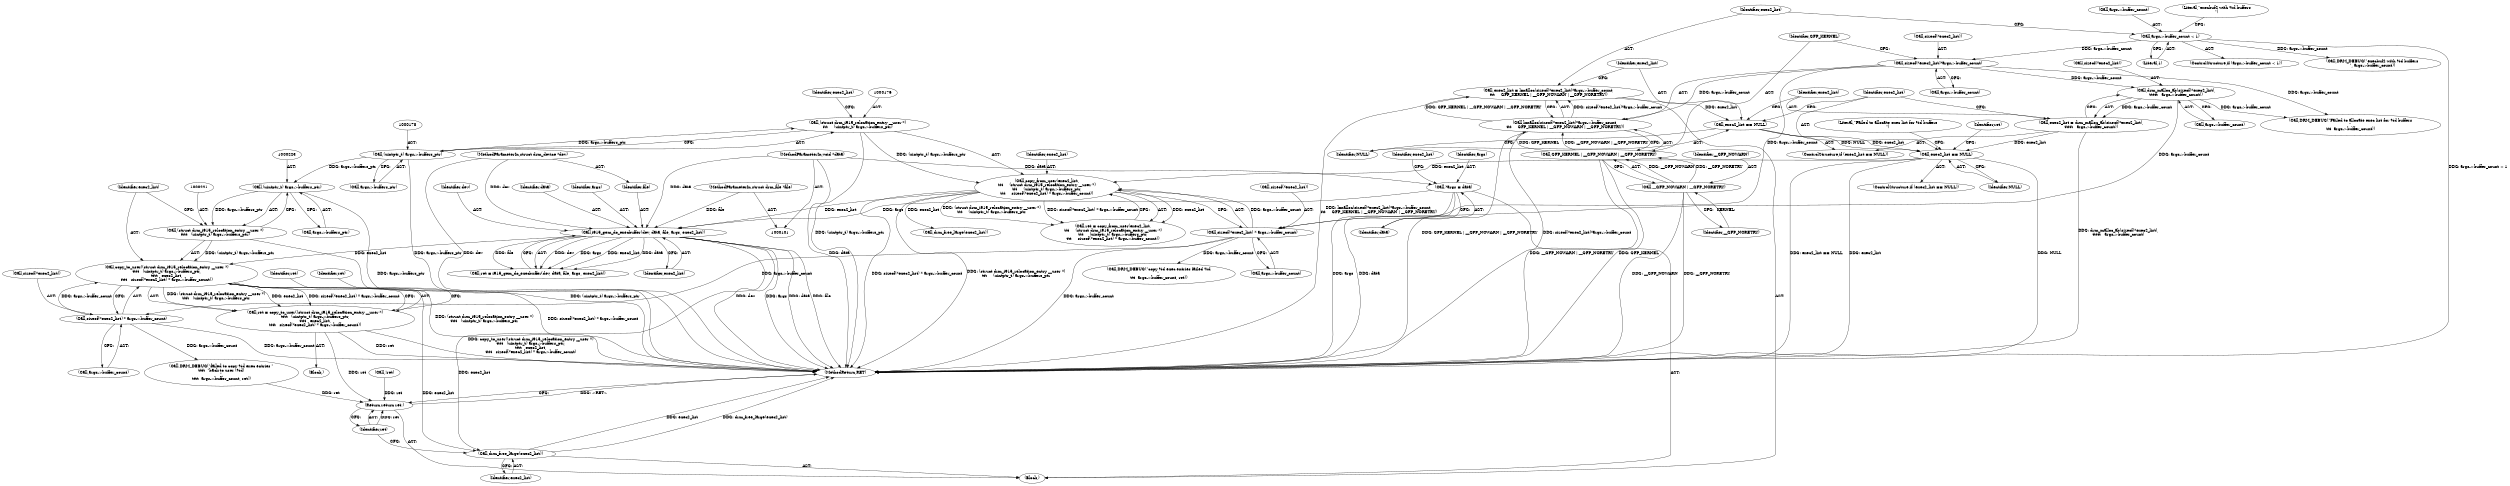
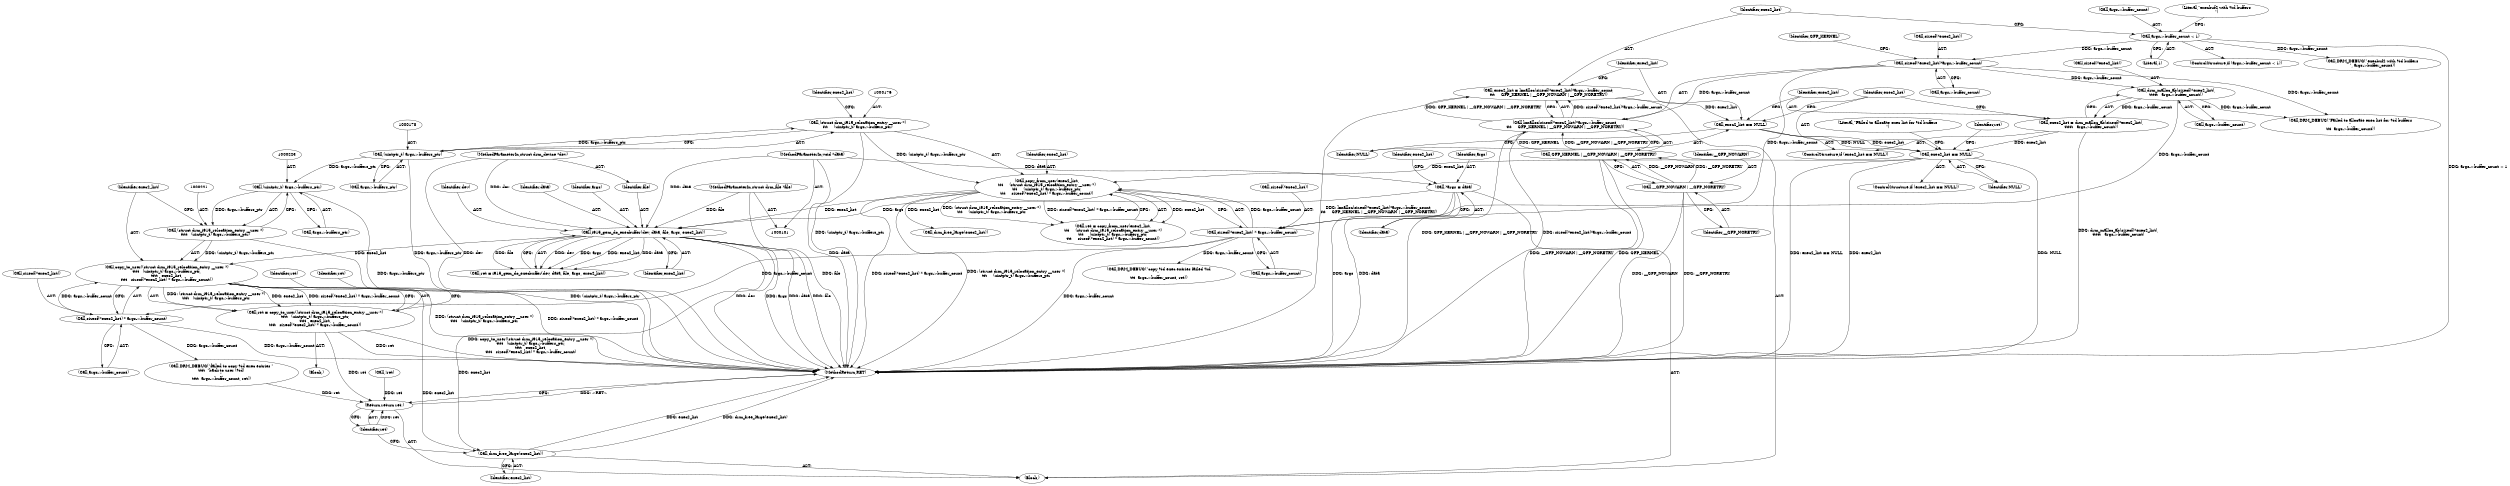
(1741, 103) -> none
(1727, 210) -> (1727, 210)
none -> (811, 264)
